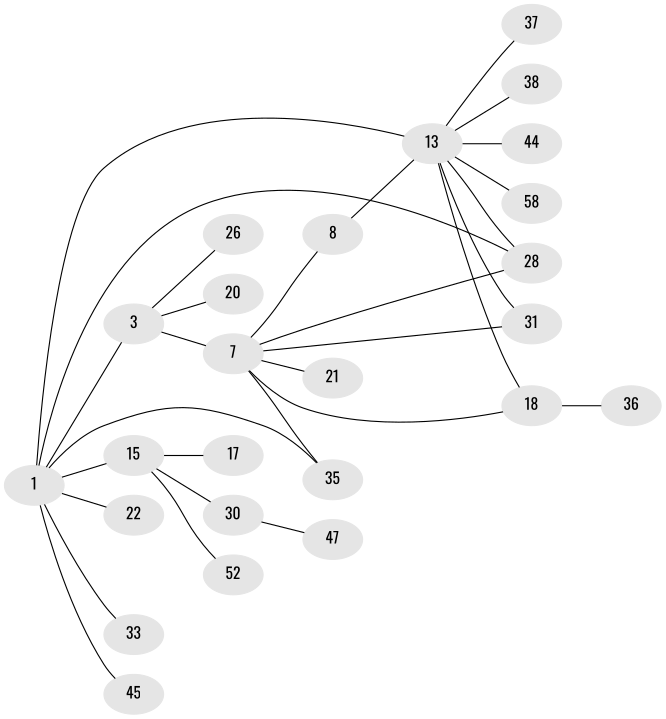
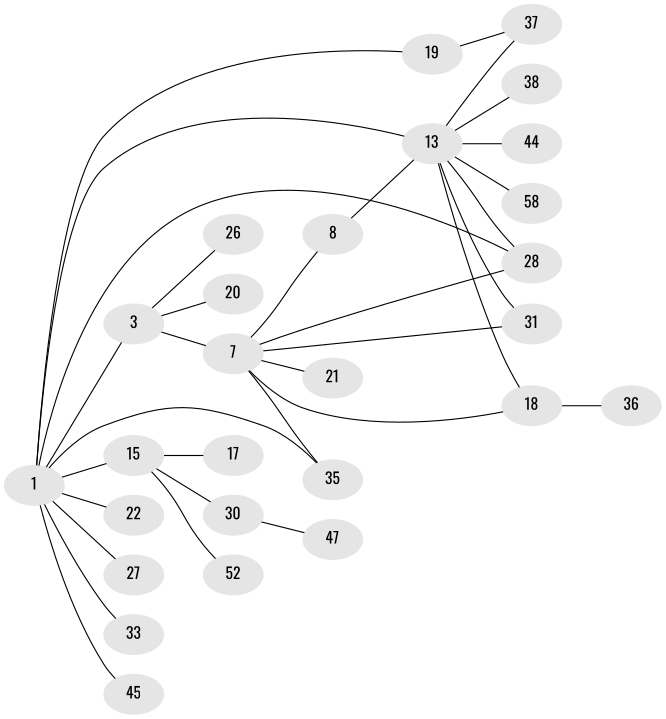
none -> (432, 54)
none -> (134, 575)
